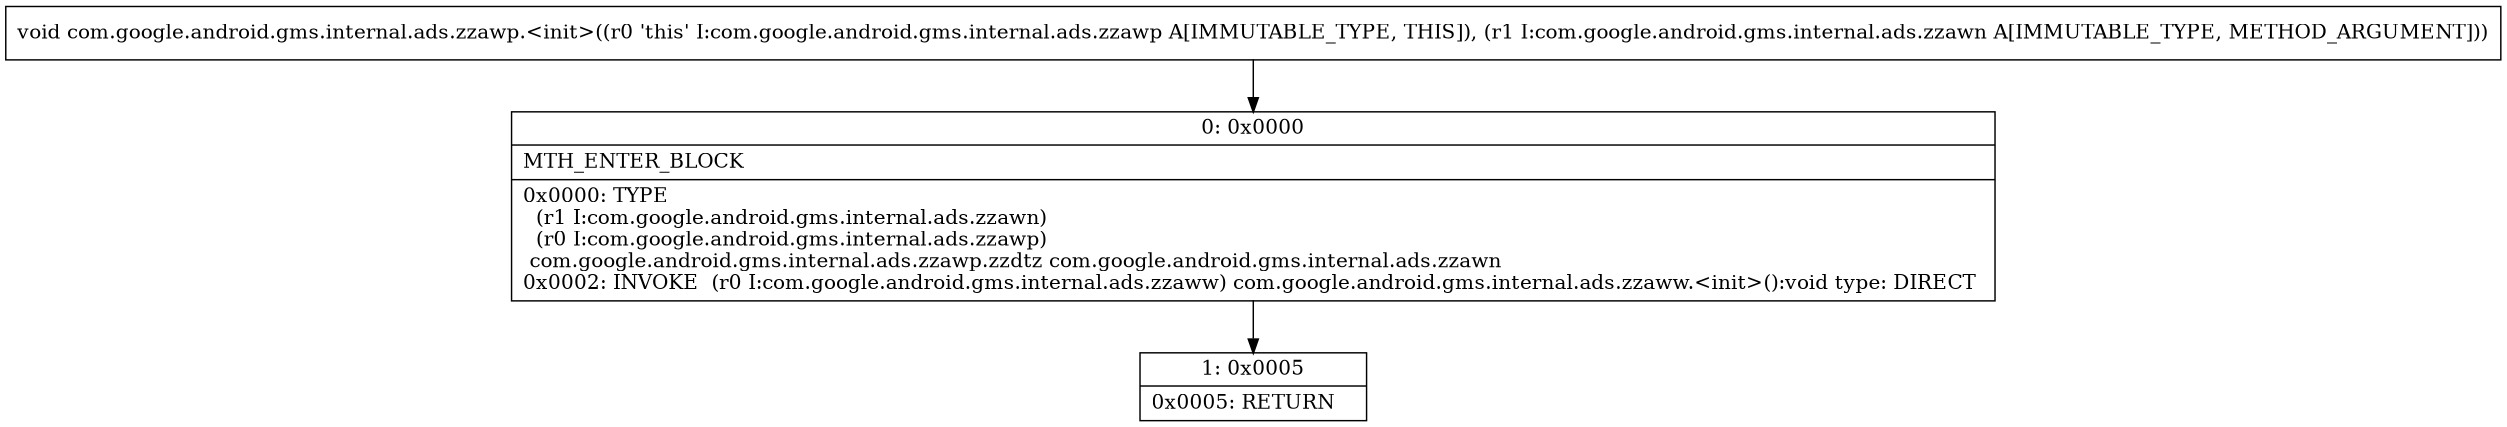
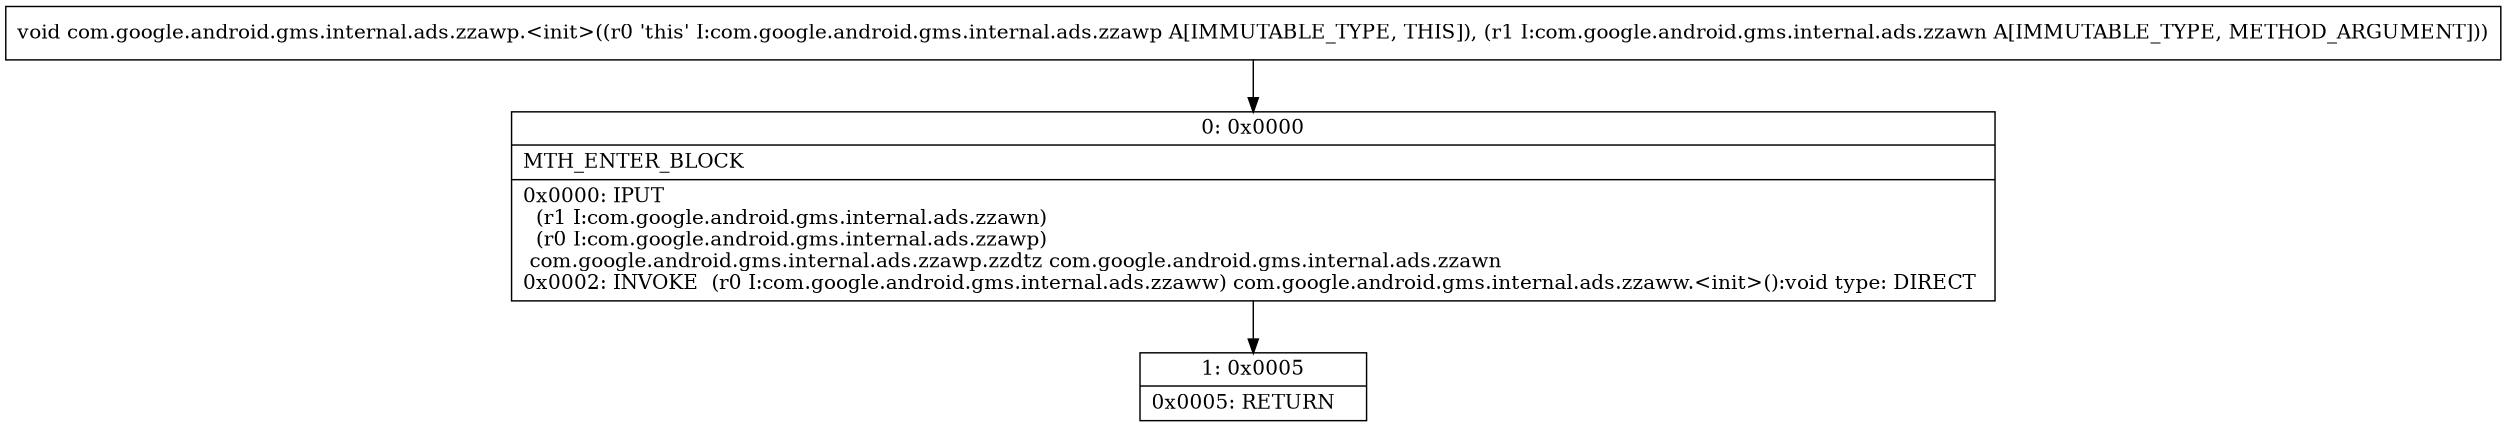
(602, 196) -> (600, 196)
